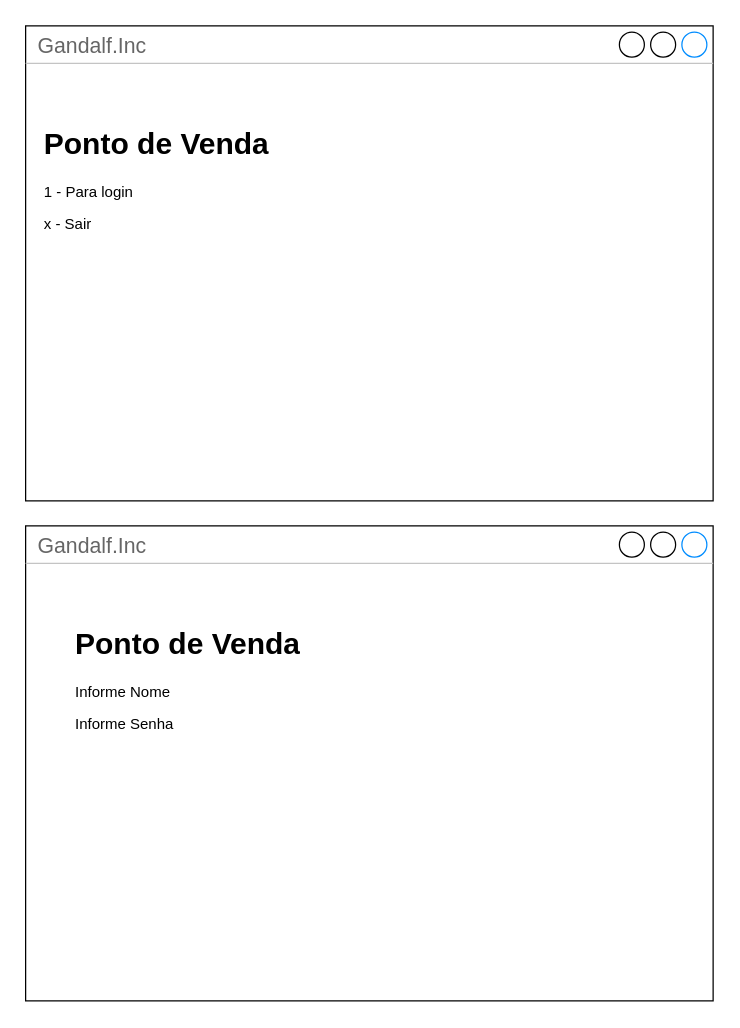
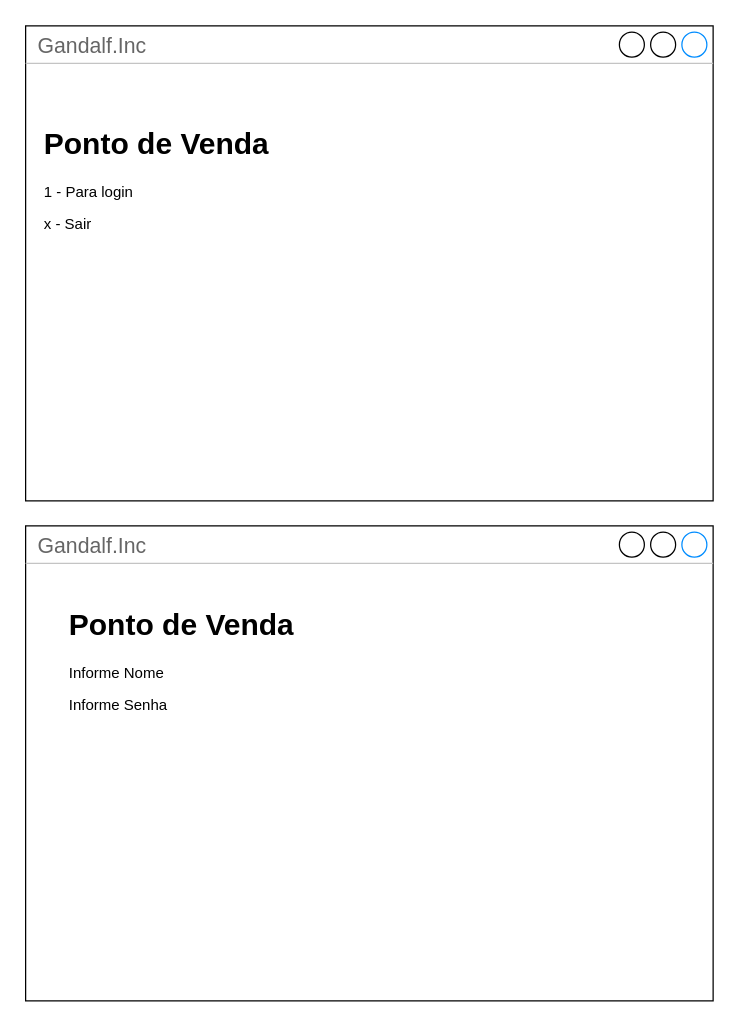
(188, 694) -> (182, 676)
